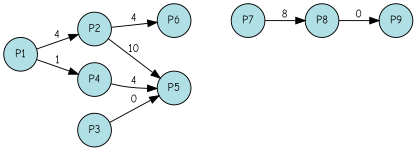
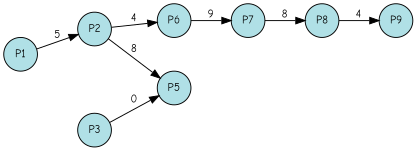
(359, 15) -> (359, 15)
none -> (206, 21)
(58, 35) -> (58, 35)
(134, 49) -> (134, 49)
(95, 80) -> none
